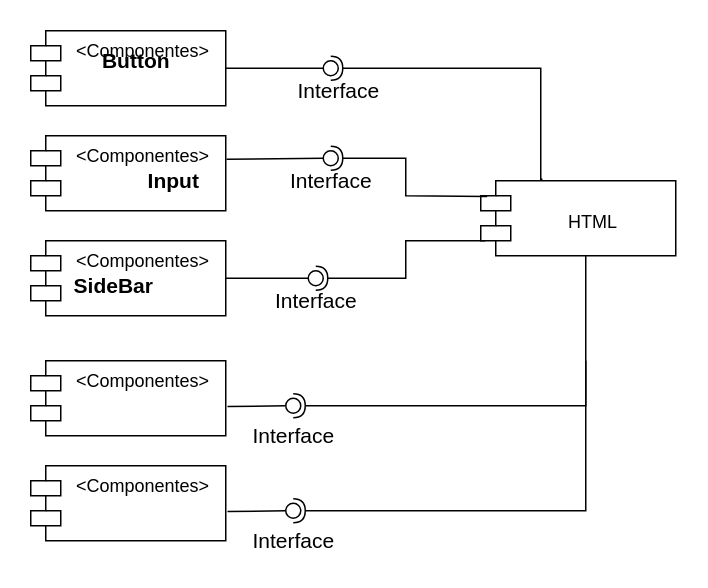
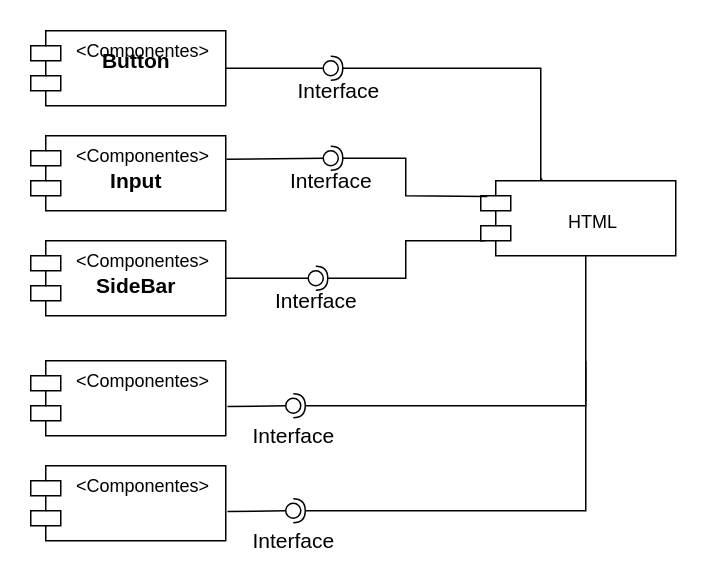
(173, 181) -> (136, 181)
(113, 286) -> (136, 286)
